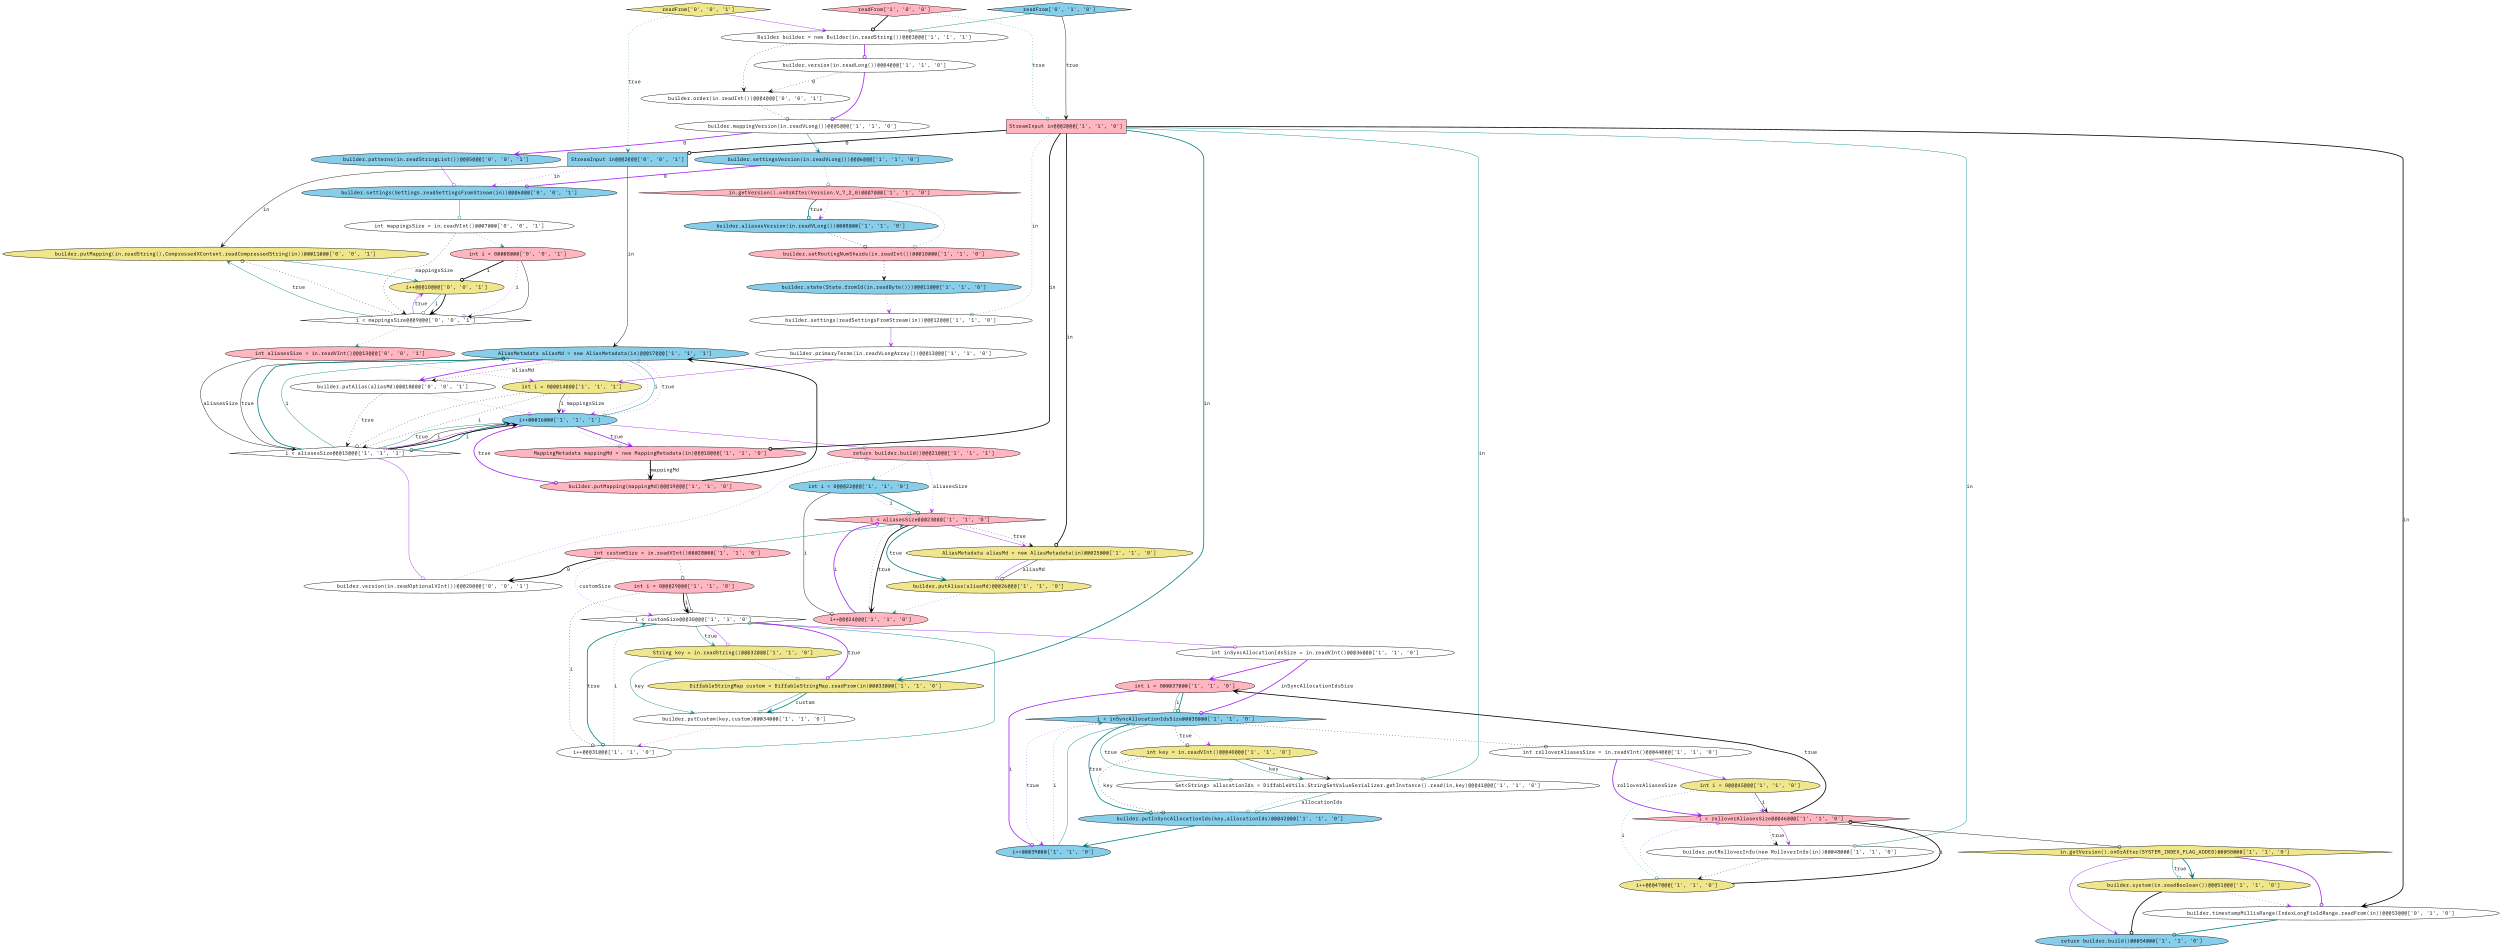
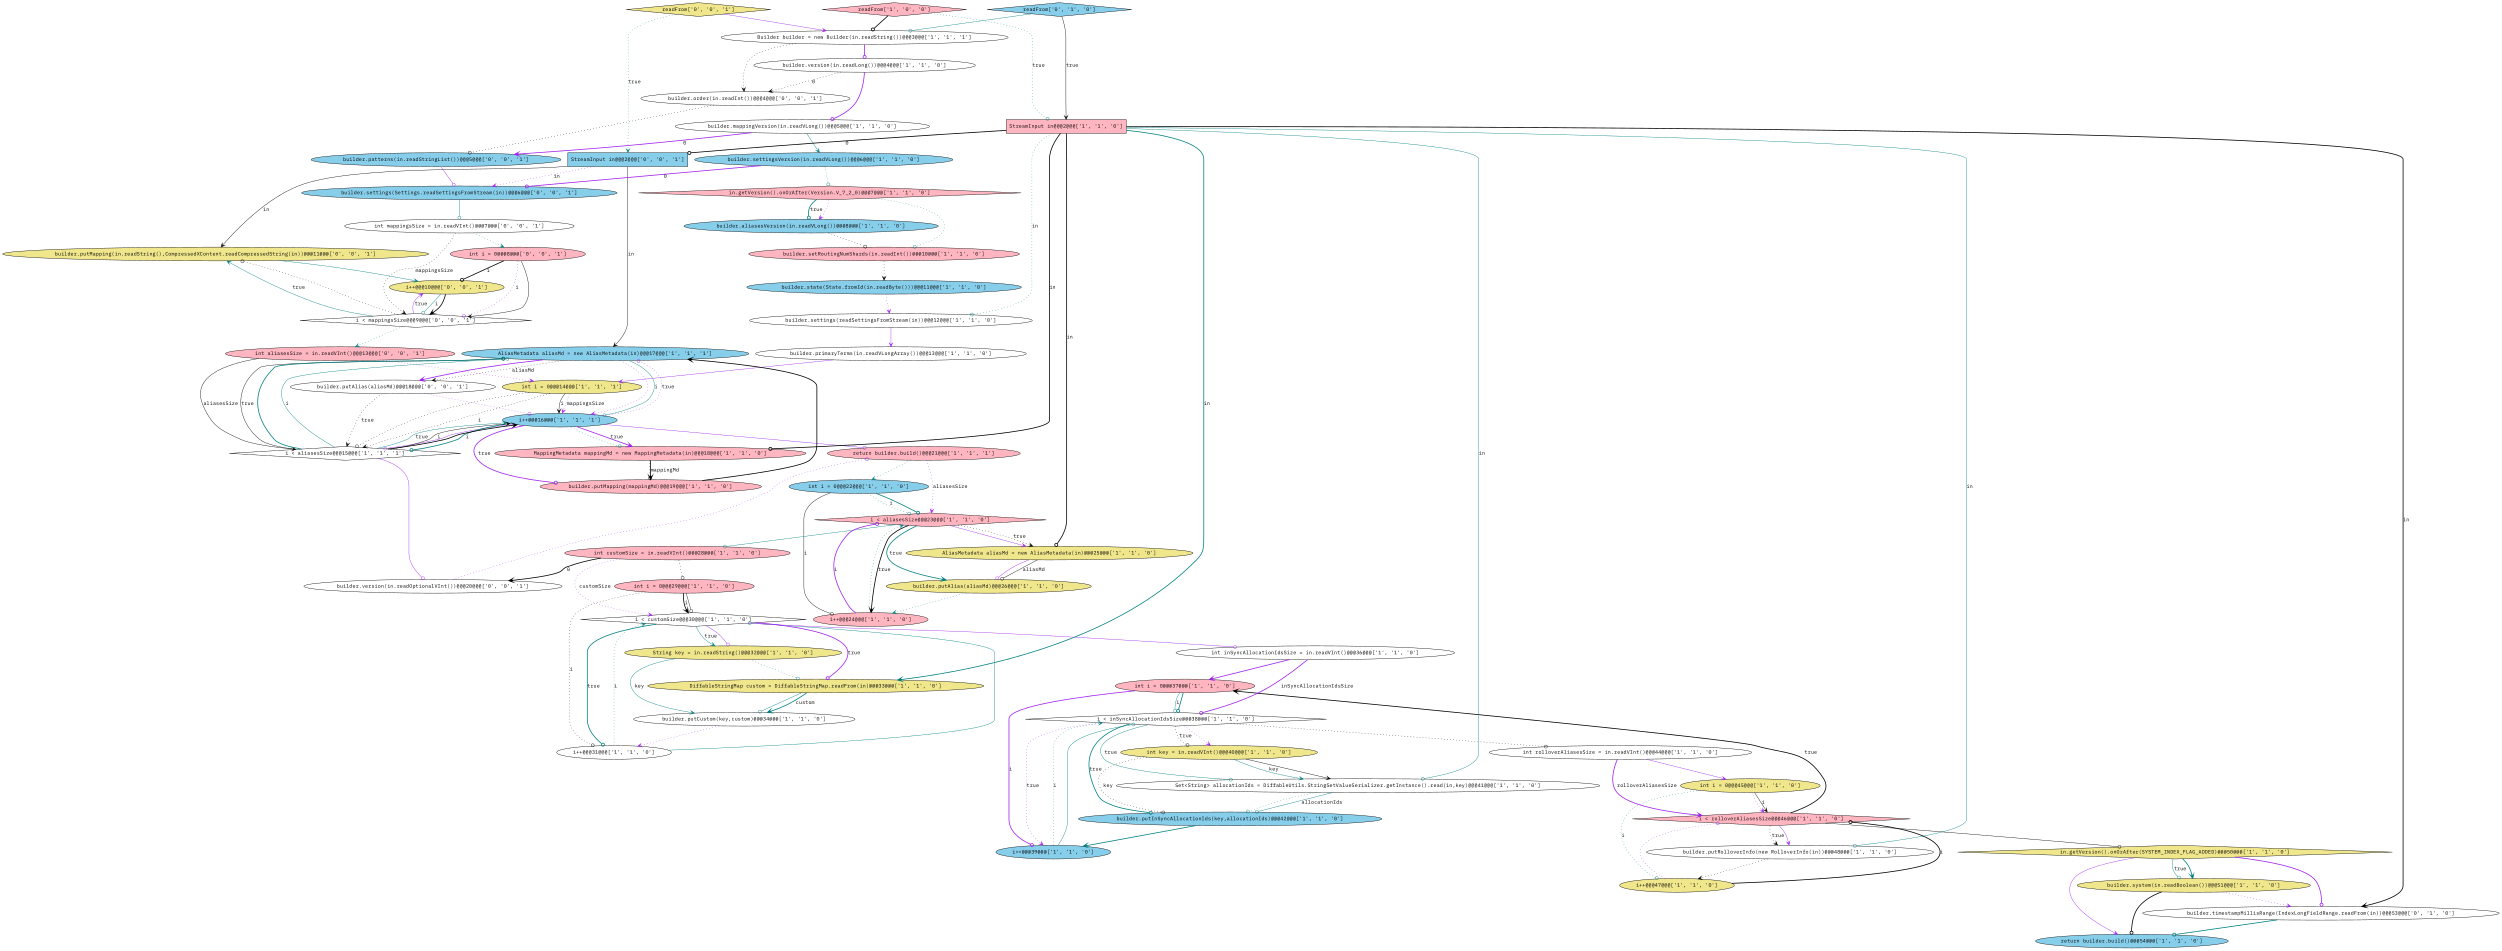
(772, 112) -> (593, 129)
(1176, 719) -> (1176, 719)
